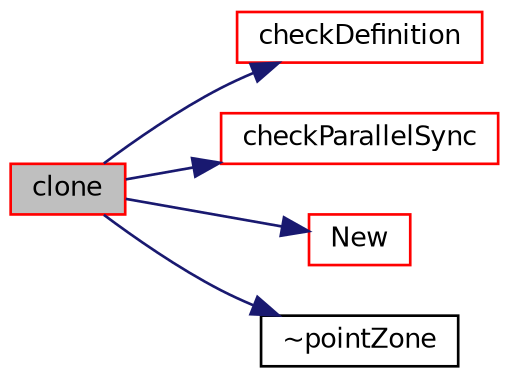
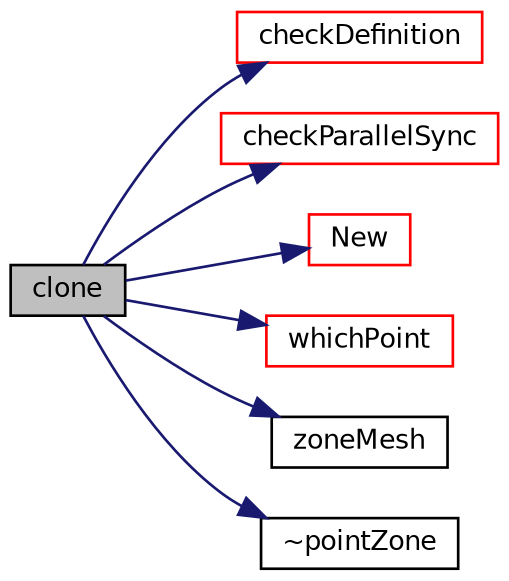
(68, 189) -> (68, 290)
none -> (360, 341)
none -> (360, 442)
